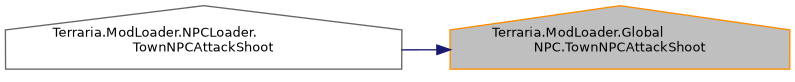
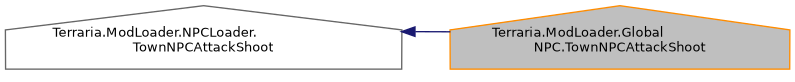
(419, 50) -> (433, 32)
